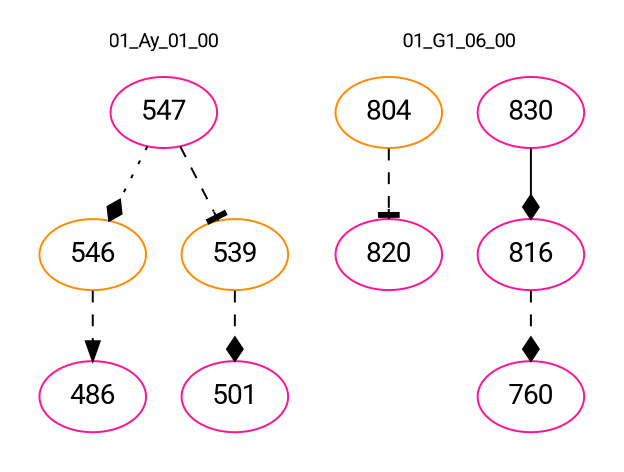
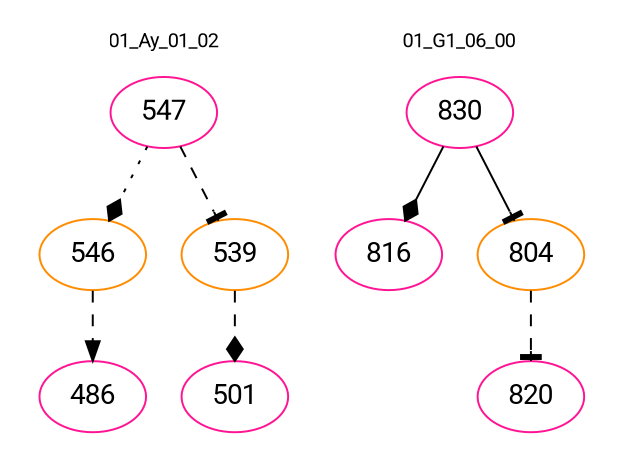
(164, 42) -> (164, 42)
none -> (493, 179)
(531, 397) -> none
